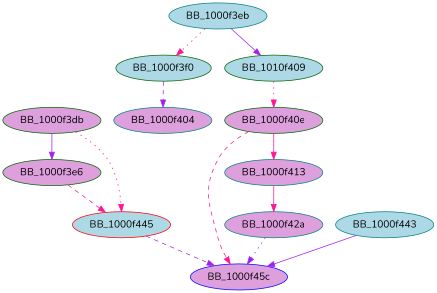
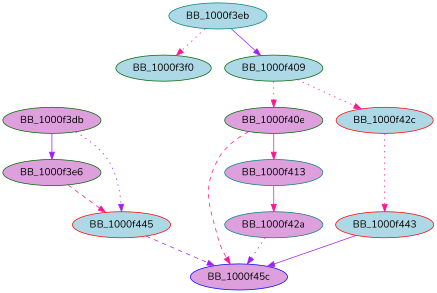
(274, 68) -> (274, 68)
(163, 120) -> none
none -> (385, 120)
(109, 161) -> (109, 161)
(385, 225) -> (385, 225)
